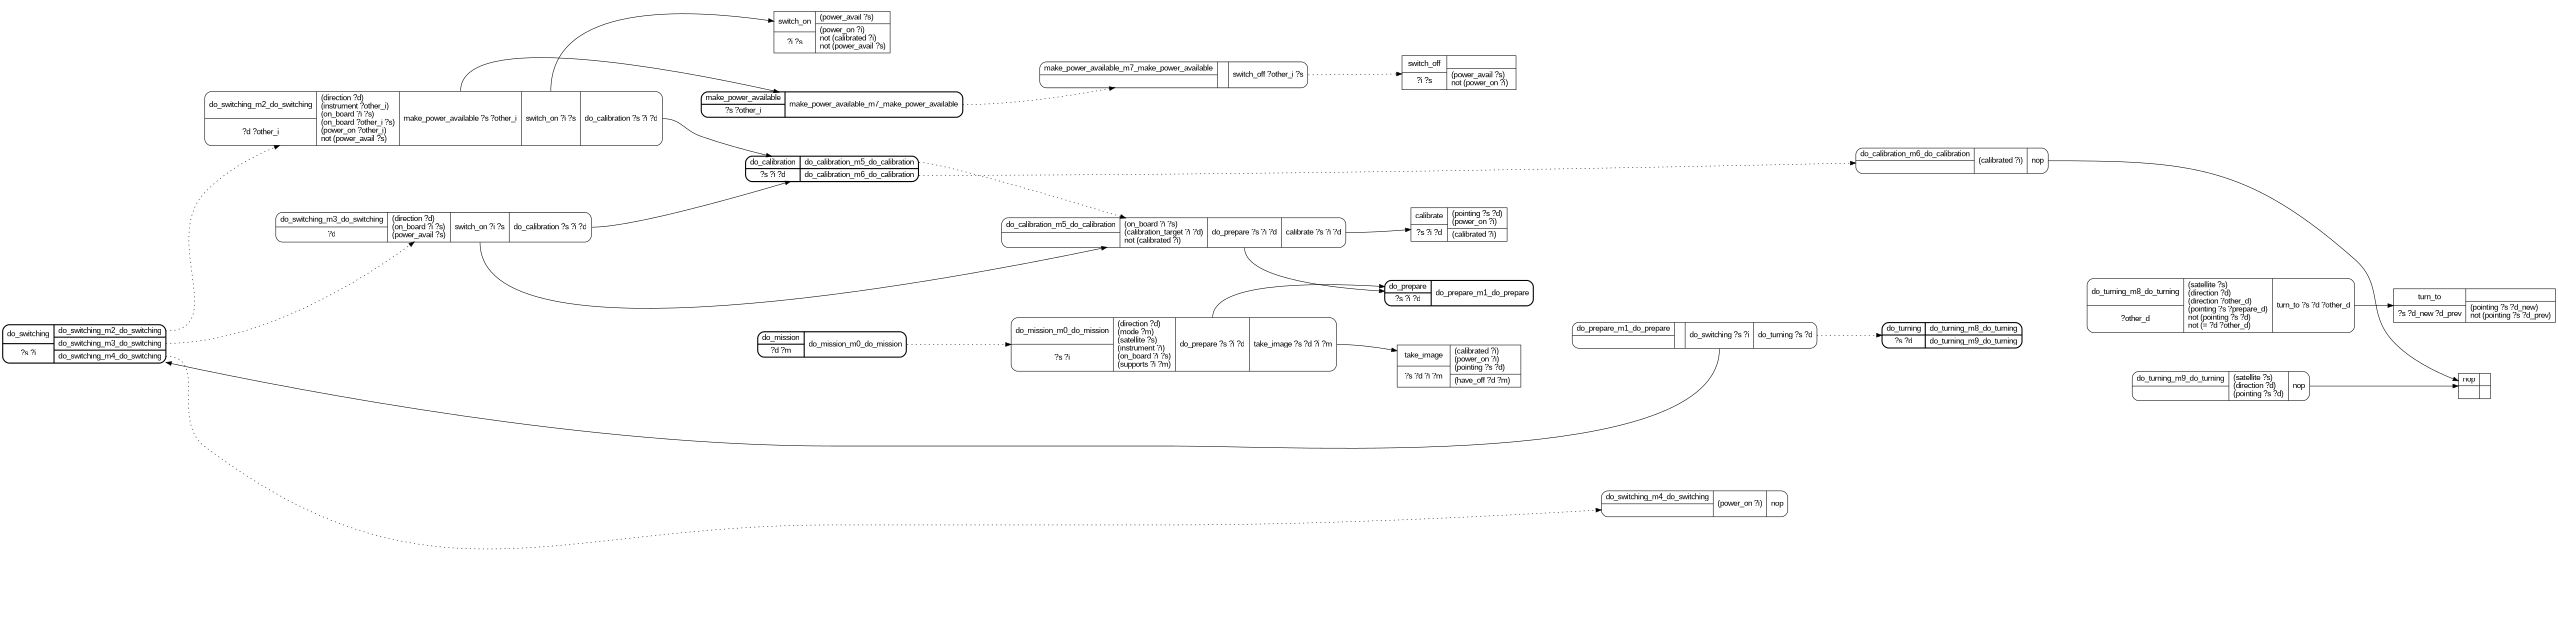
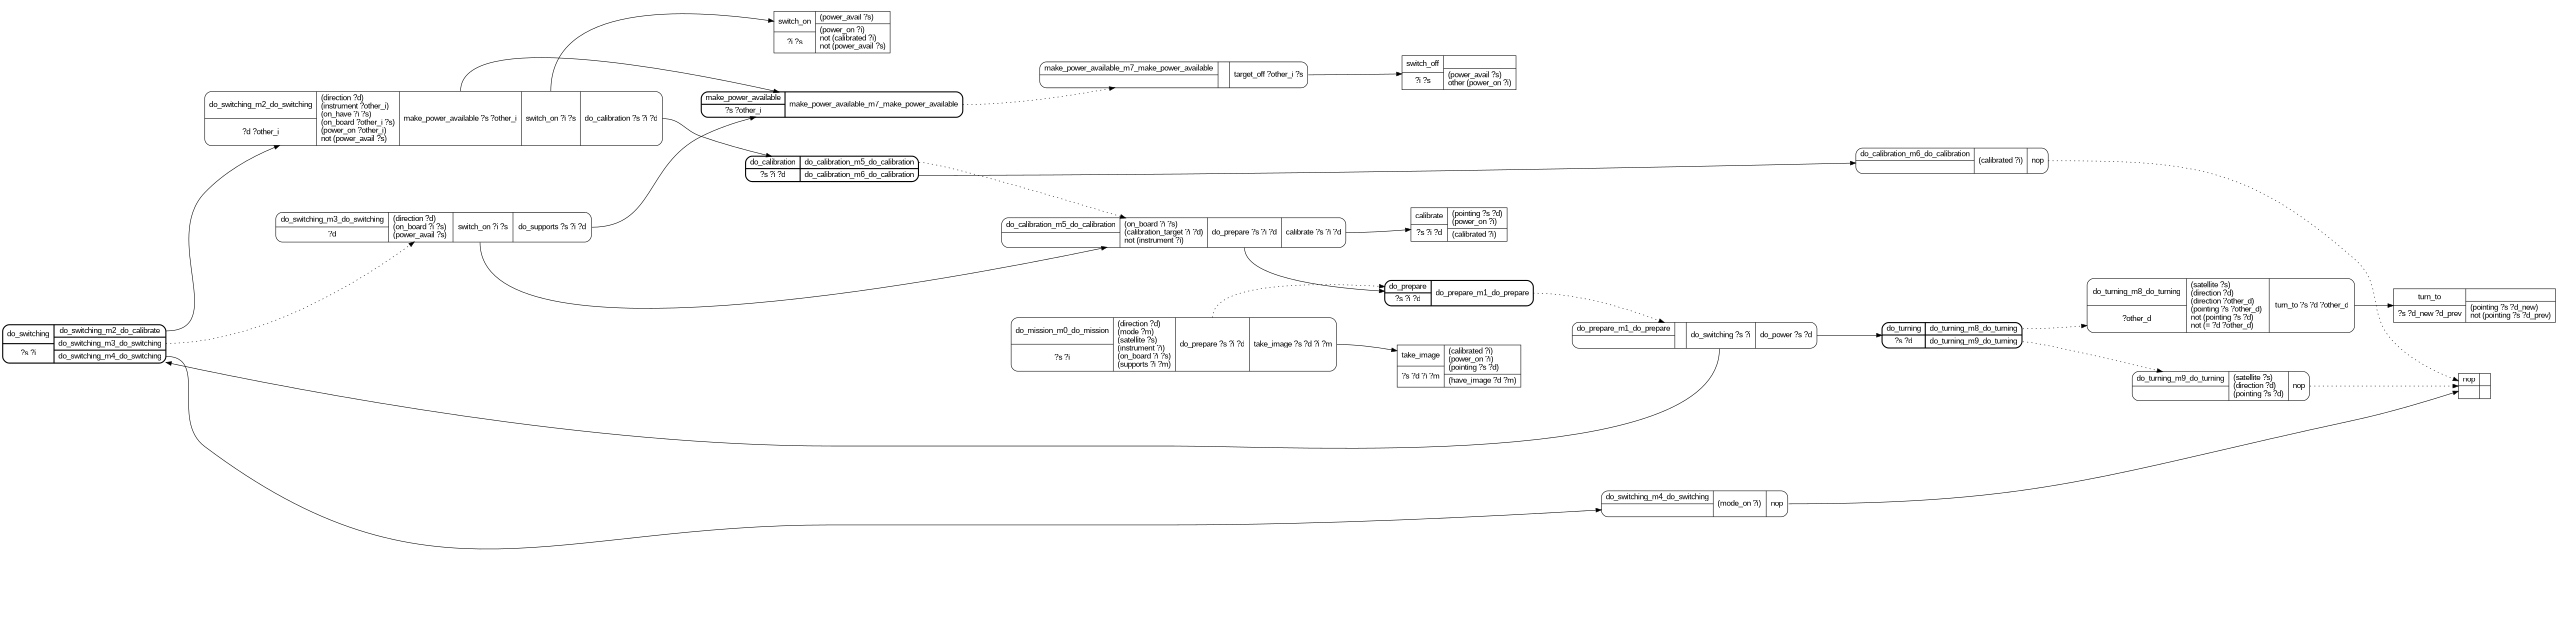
(1268, 75) -> (1269, 75)
(1352, 75) -> (1352, 75)
(1480, 83) -> (1480, 83)
(348, 114) -> (346, 114)
(1385, 172) -> (1385, 172)
(2288, 208) -> (2288, 208)
(690, 209) -> (666, 168)
(190, 227) -> (190, 227)
(550, 227) -> (552, 227)
(1153, 240) -> (1154, 240)
(1290, 286) -> (1290, 286)
none -> (1597, 301)
(2228, 309) -> (2226, 309)
none -> (2052, 328)
(110, 331) -> (110, 331)
(1785, 335) -> (1786, 335)
(1847, 335) -> (1847, 335)
(832, 344) -> none
none -> (2090, 355)
(1482, 380) -> (1483, 380)
(2381, 386) -> (2381, 386)
none -> (2125, 472)
(1740, 504) -> (1739, 504)
(834, 525) -> (834, 525)
